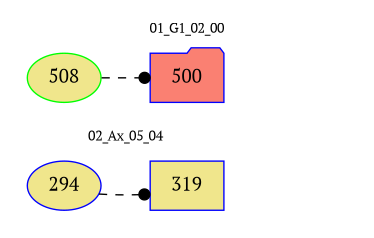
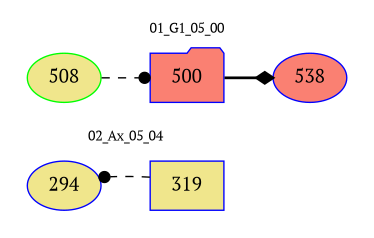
(187, 29) -> (187, 29)
none -> (310, 78)
(119, 195) -> (130, 176)
